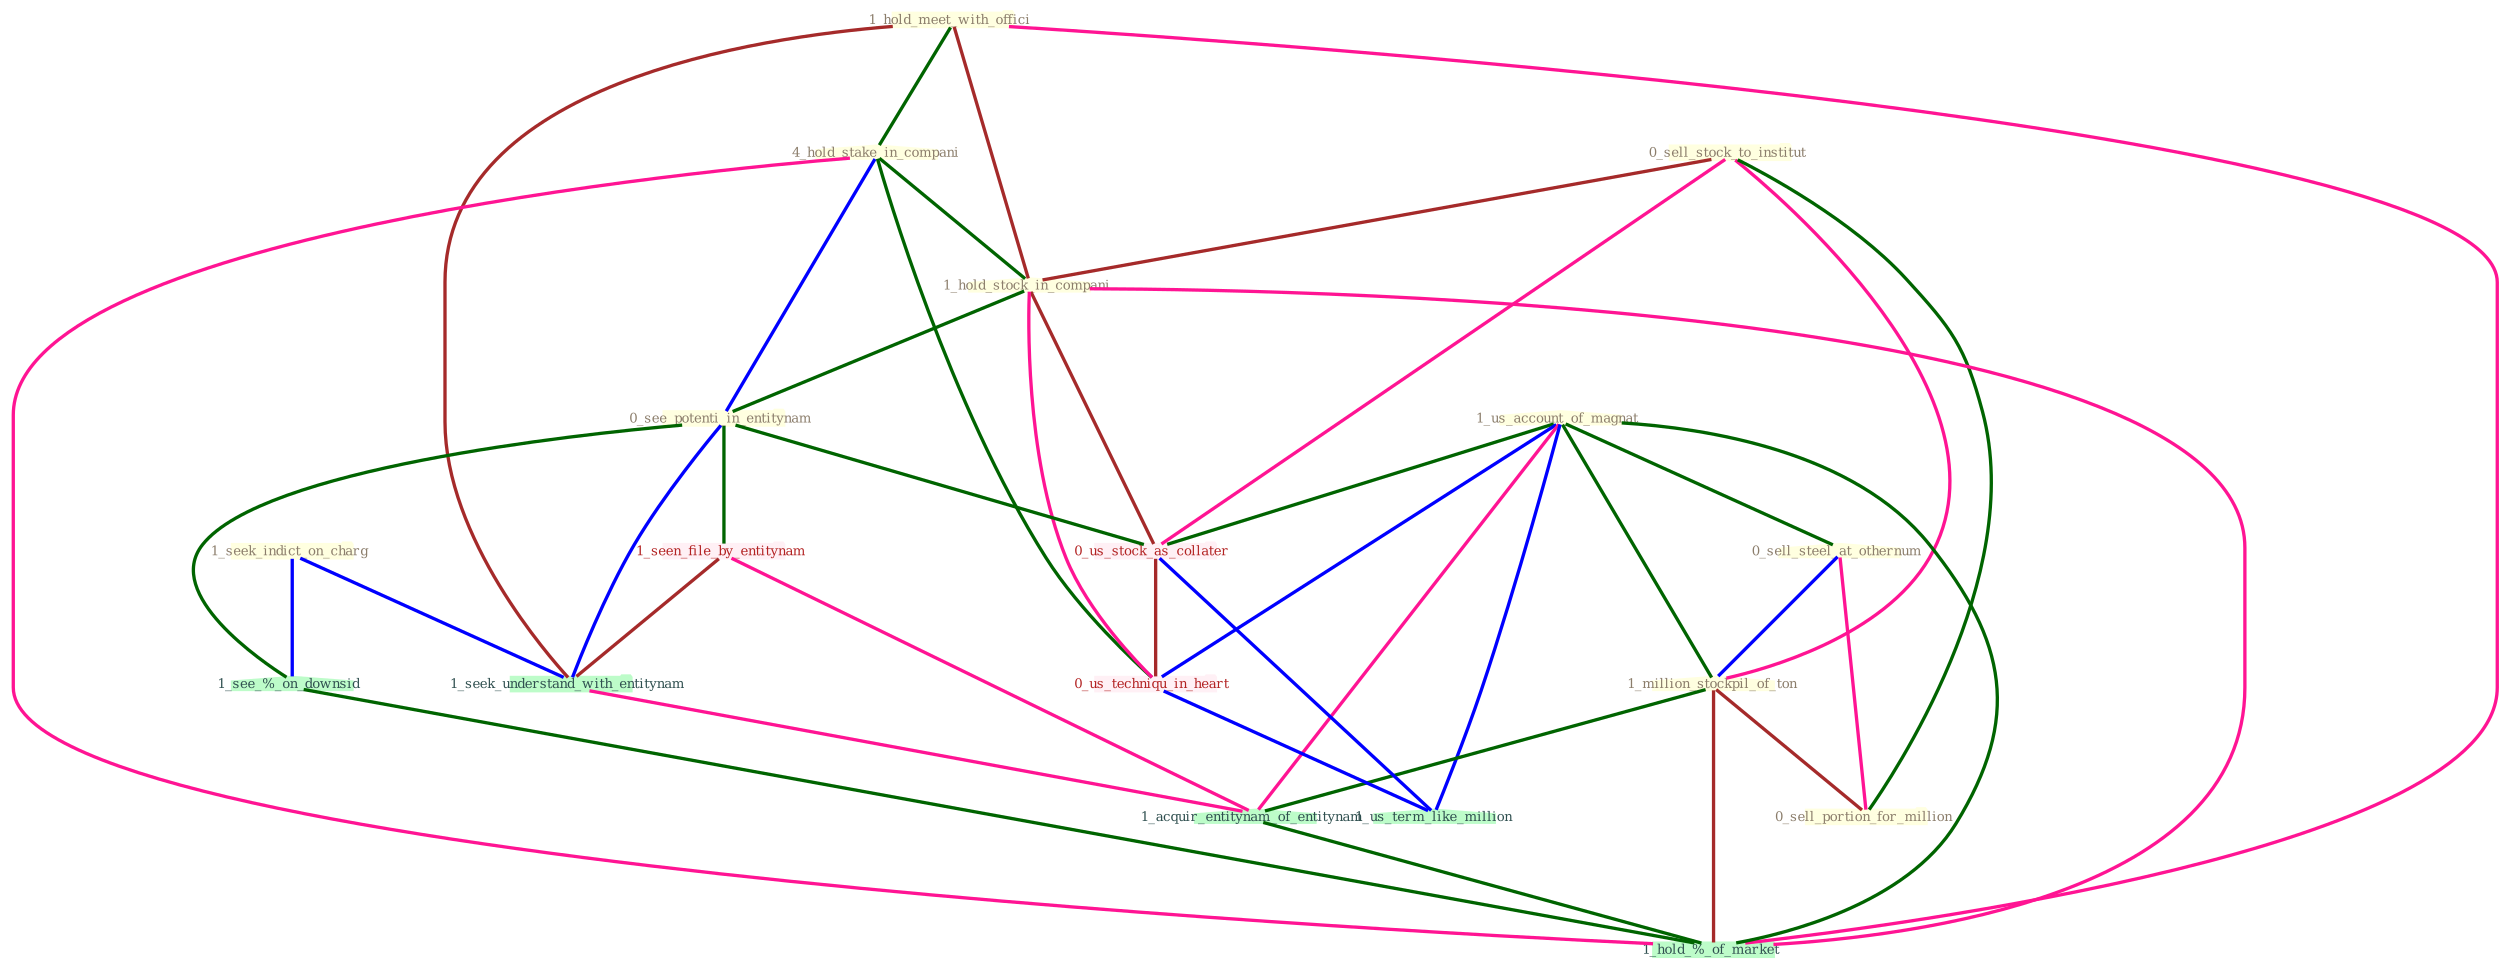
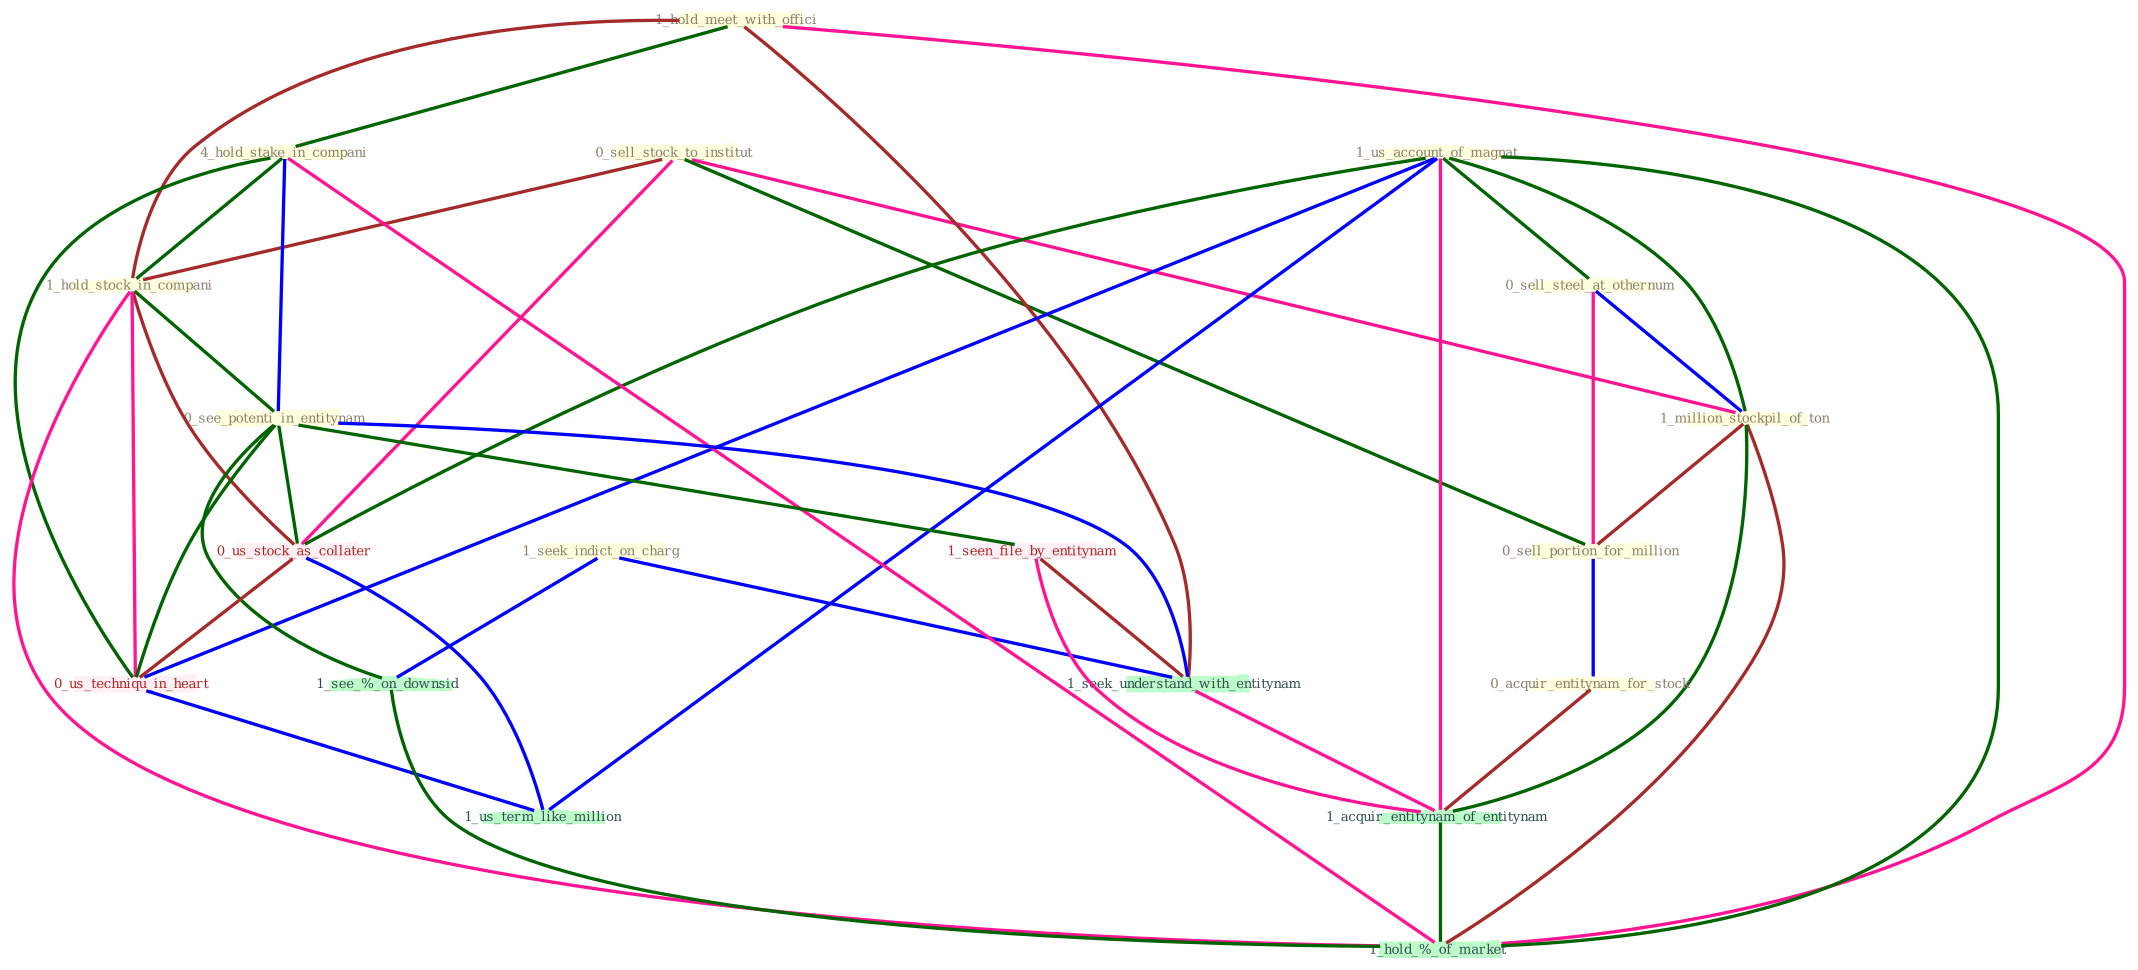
none -> (183, 555)
none -> (1593, 684)
